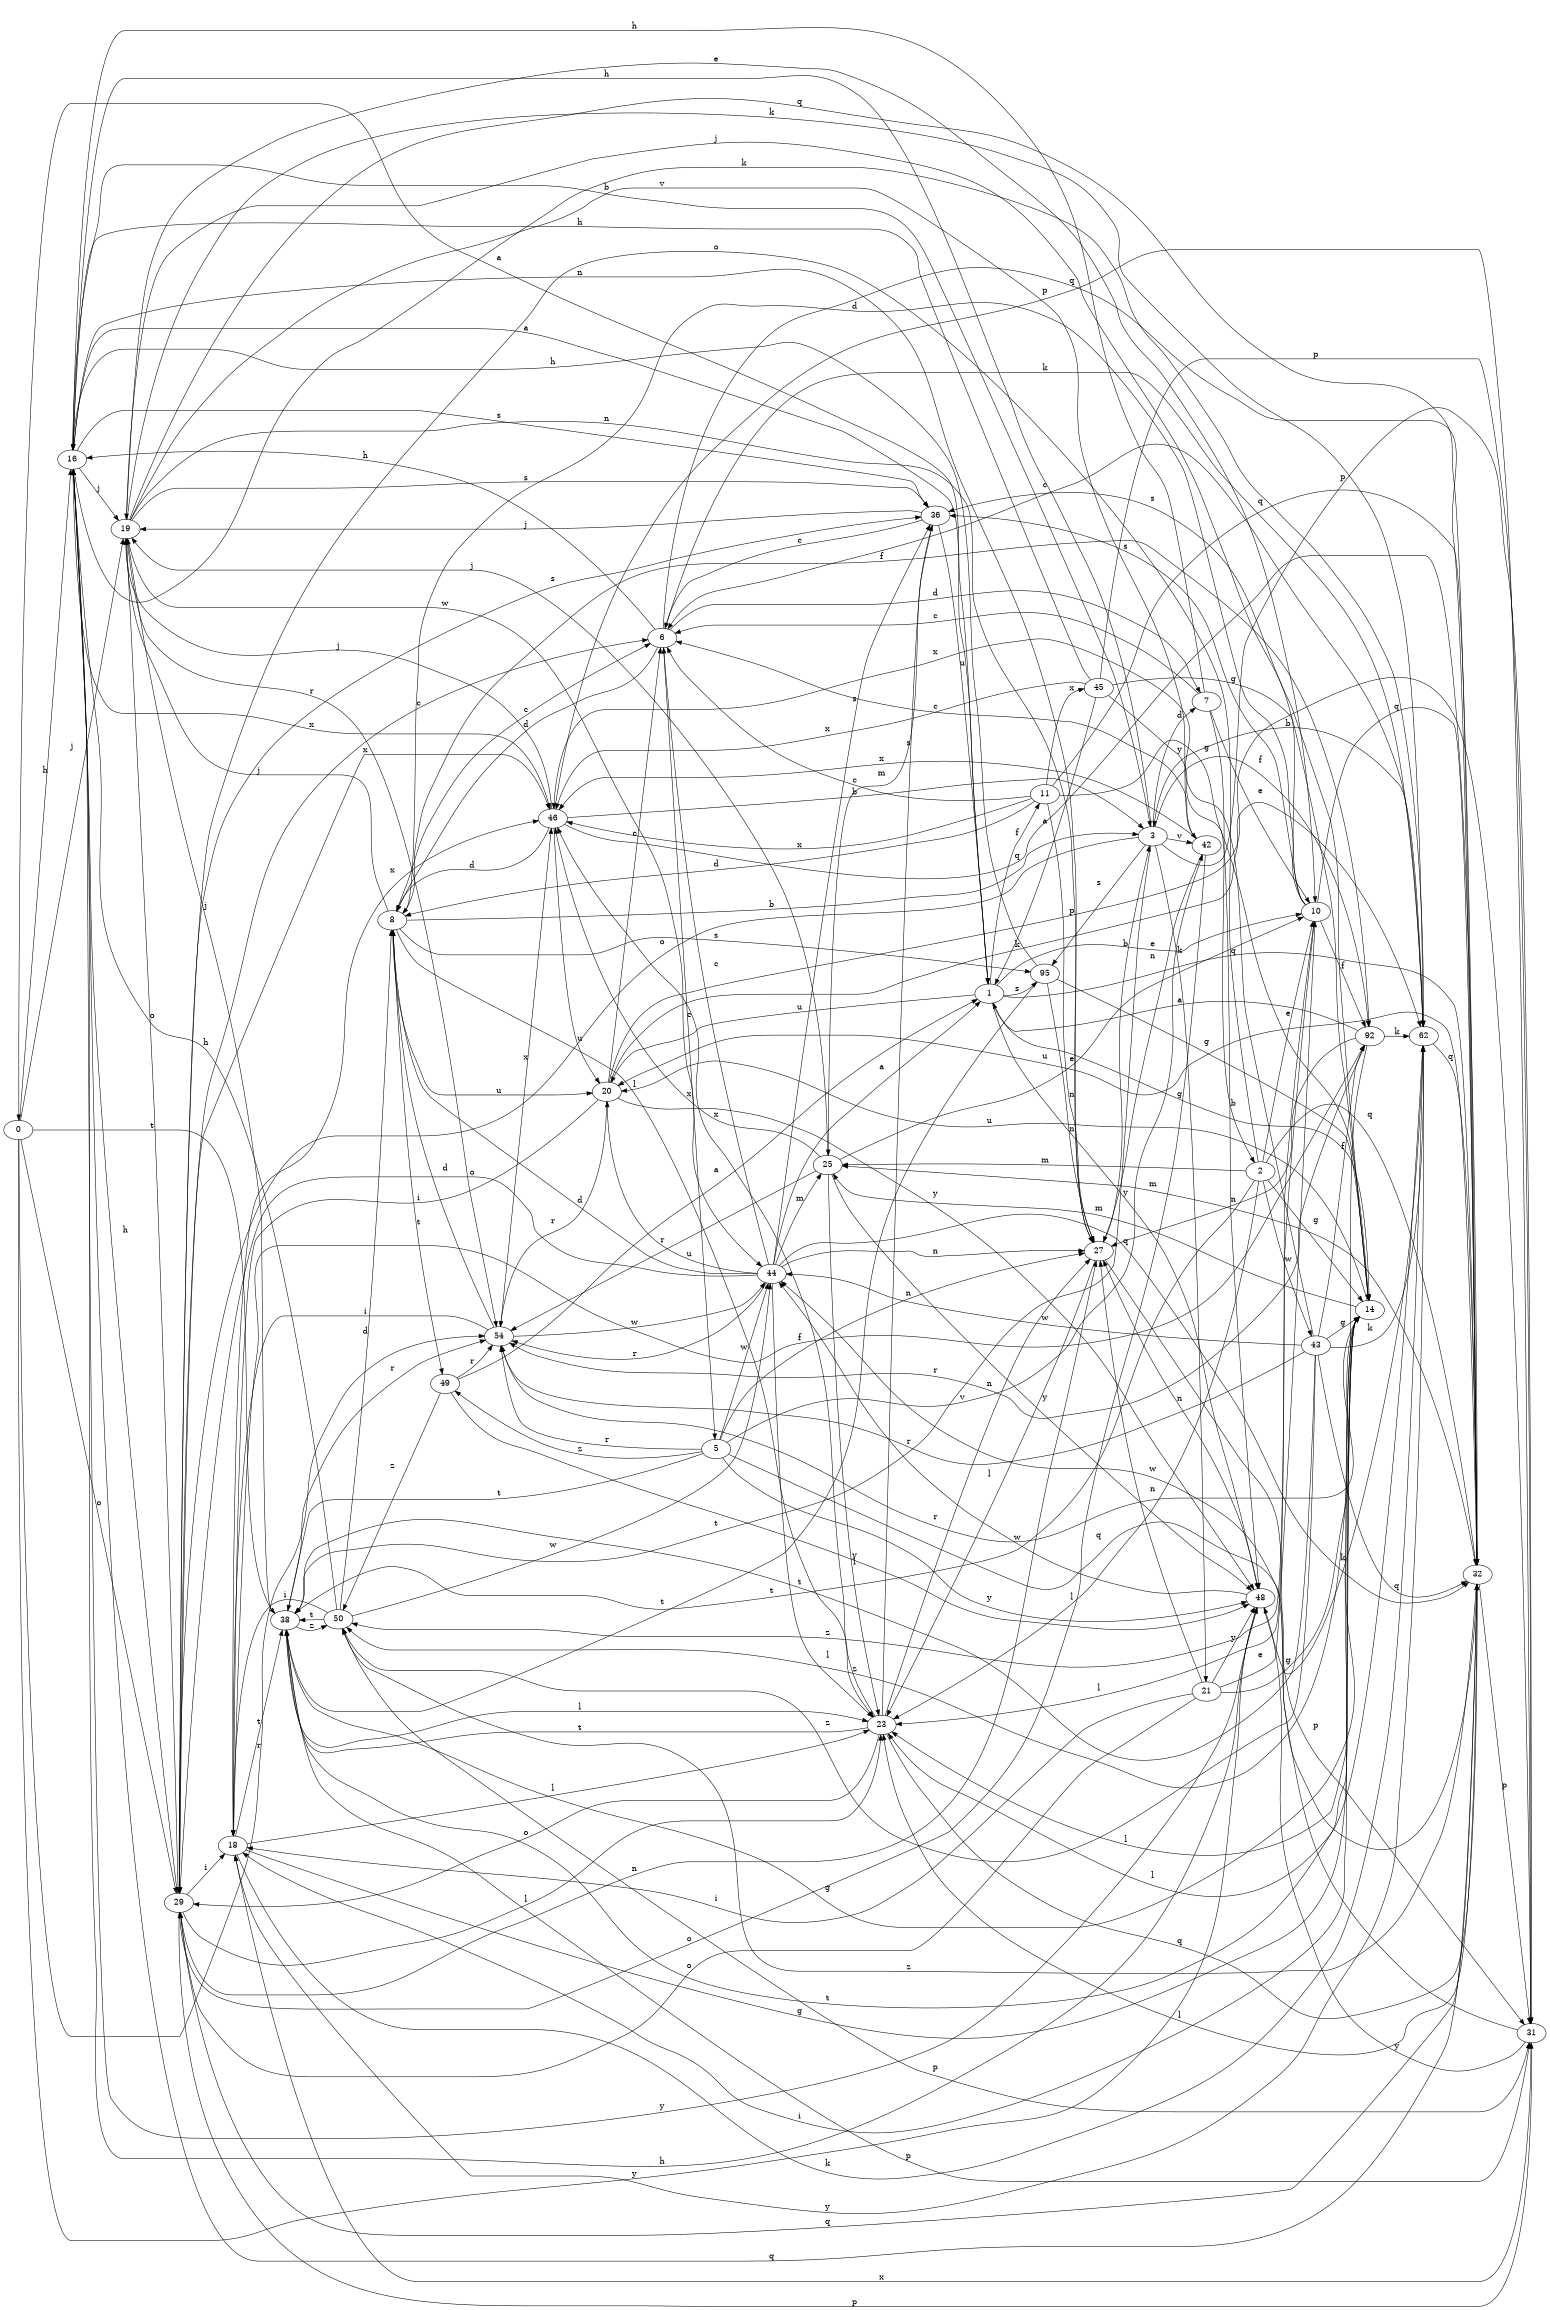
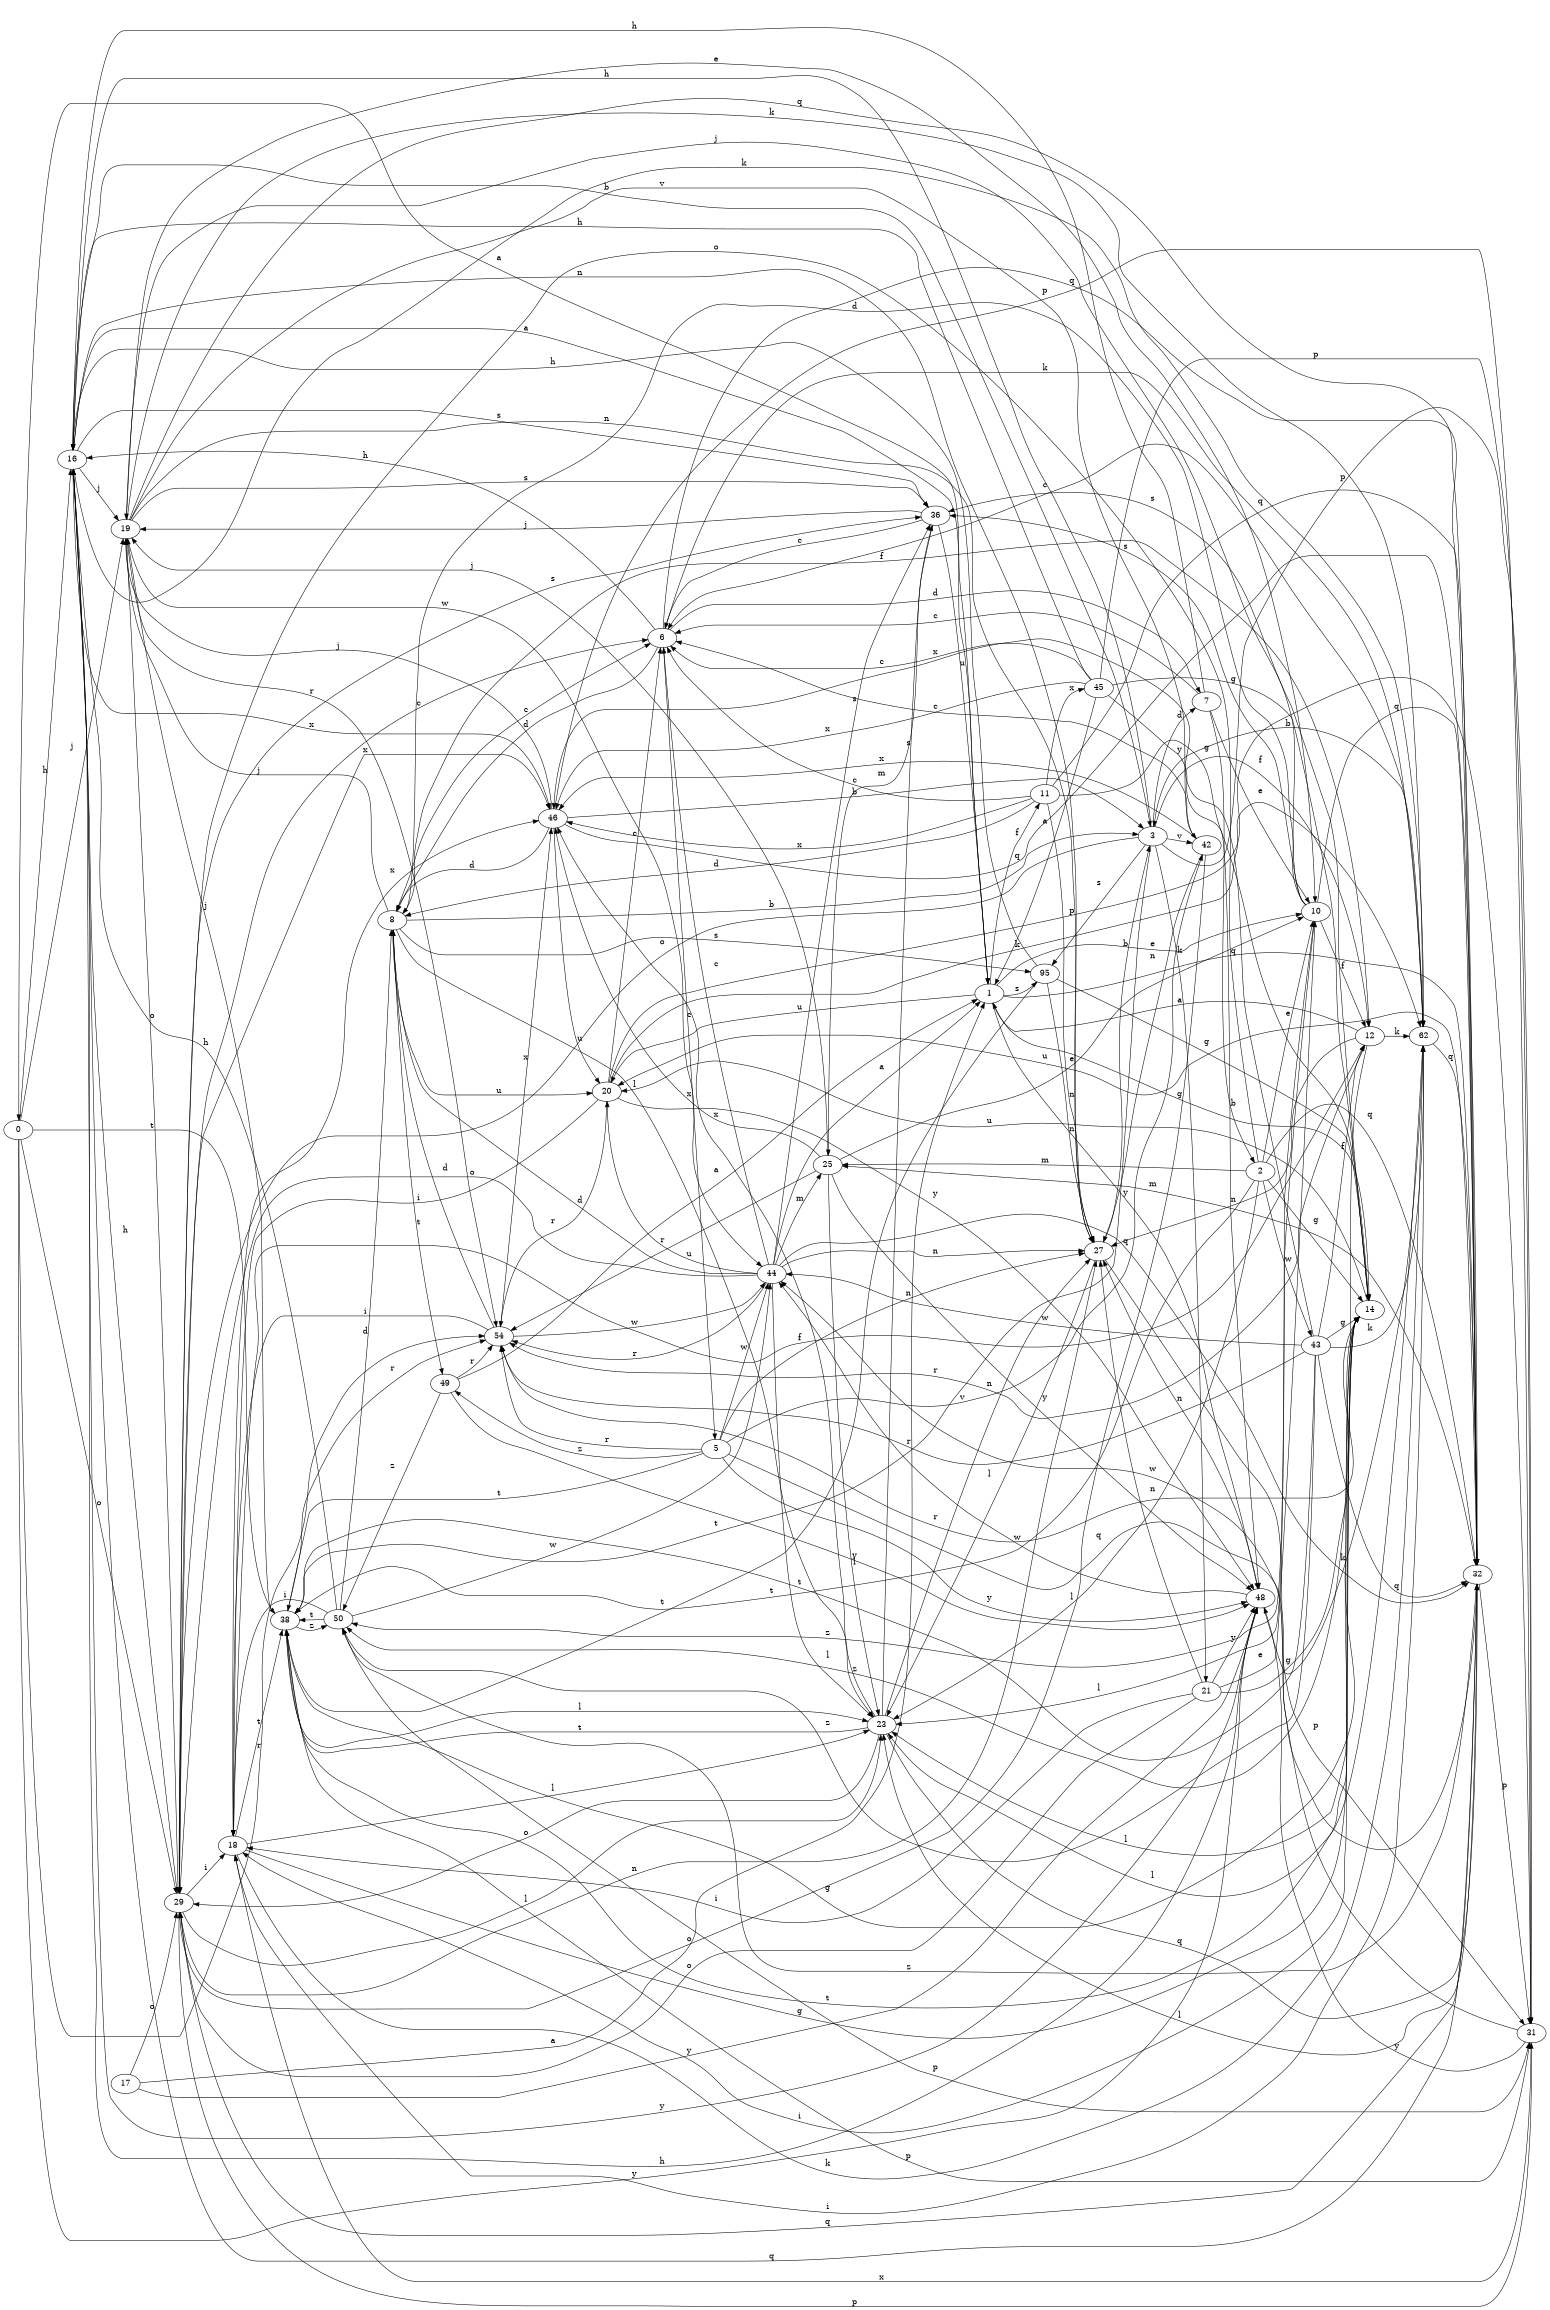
none -> (888, 667)
(1370, 1036) -> (1370, 1036)
(1101, 1216) -> none
none -> (126, 2084)
(828, 2207) -> (828, 2207)
